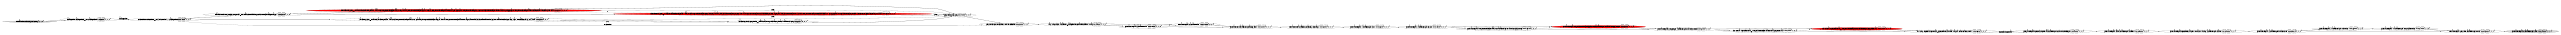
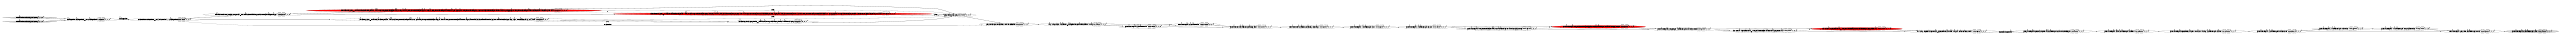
none -> (30, 18)
